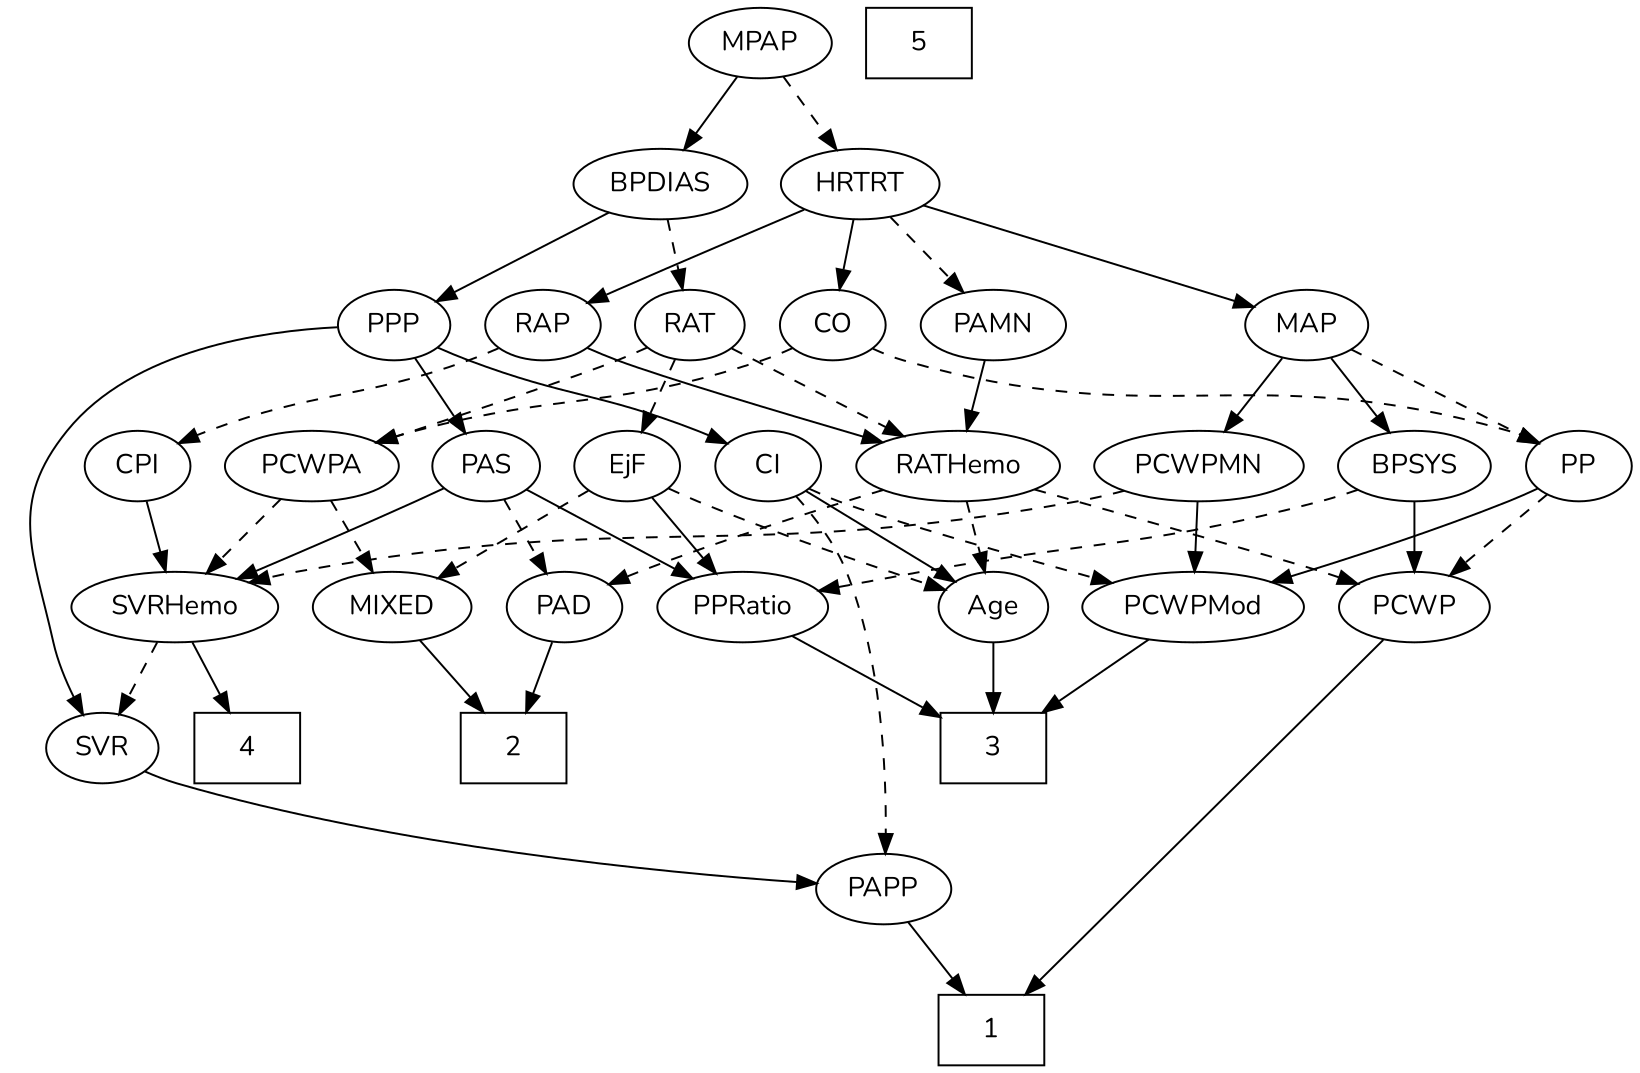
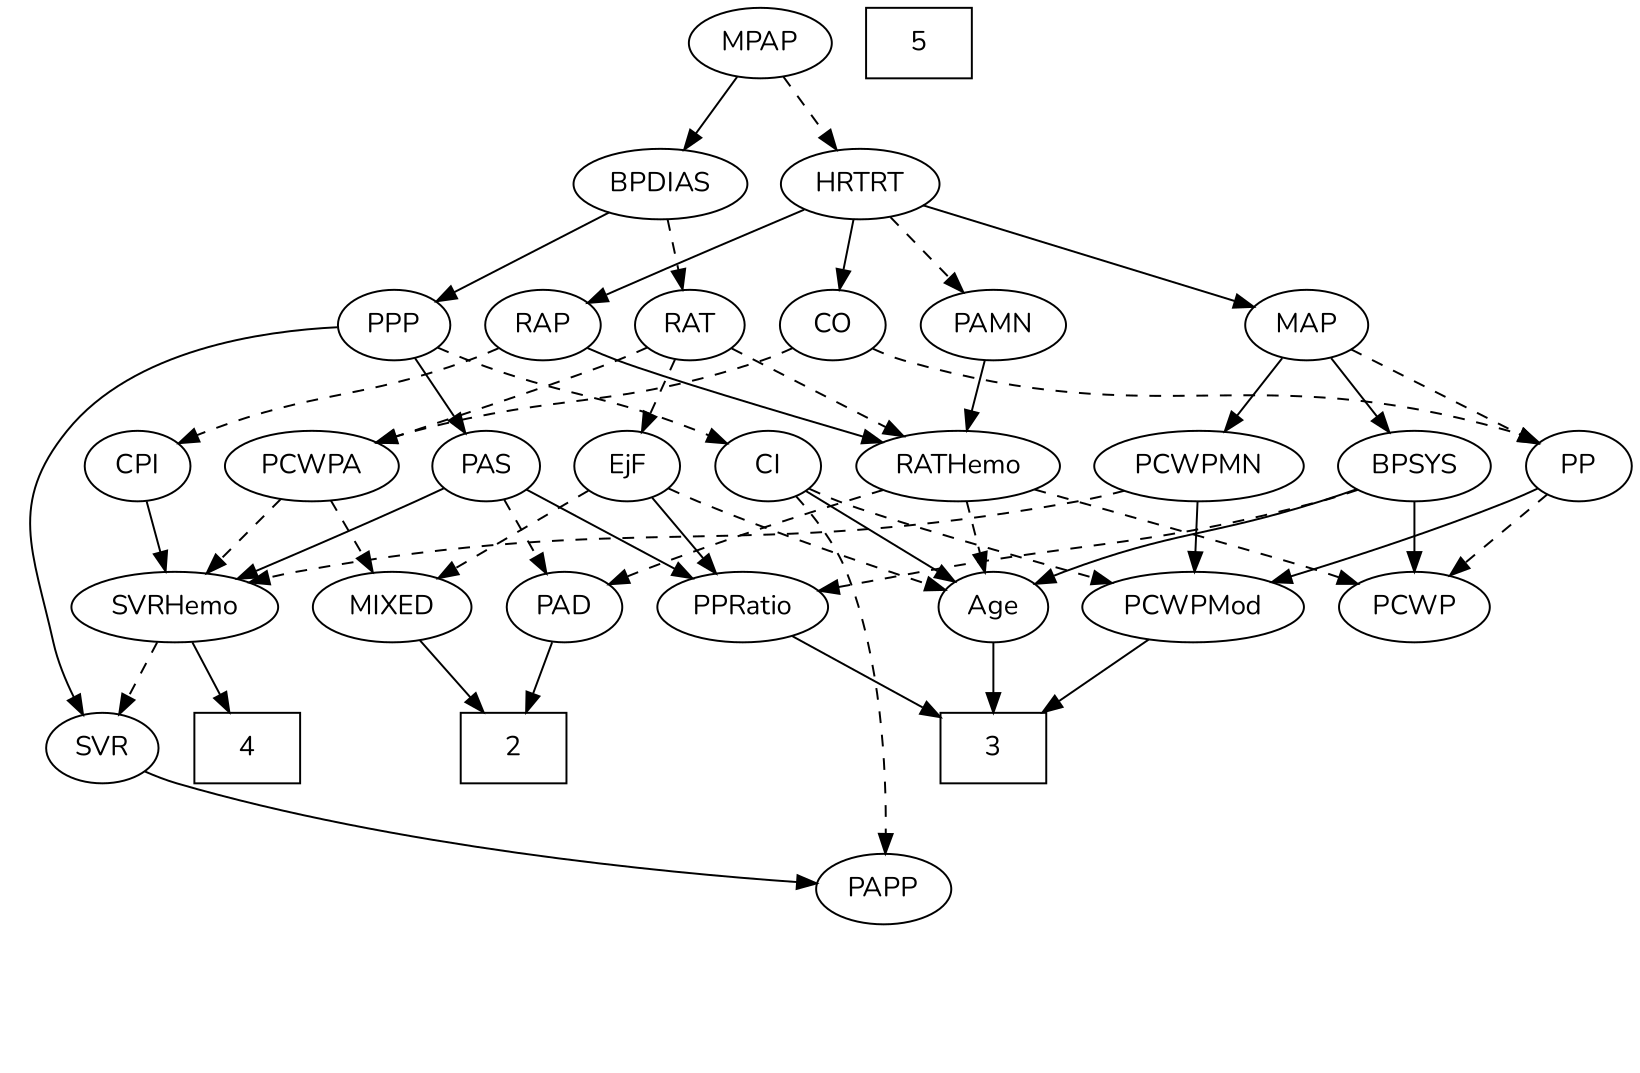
(525, 379) -> (525, 379)
none -> (1205, 531)
(991, 1030) -> none
